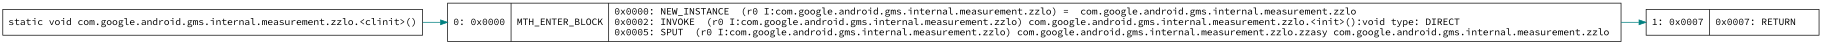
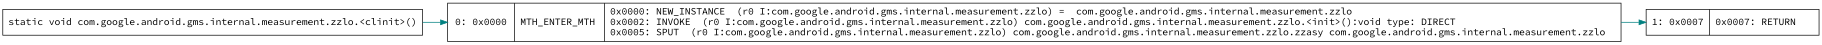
(560, 22) -> (558, 22)
